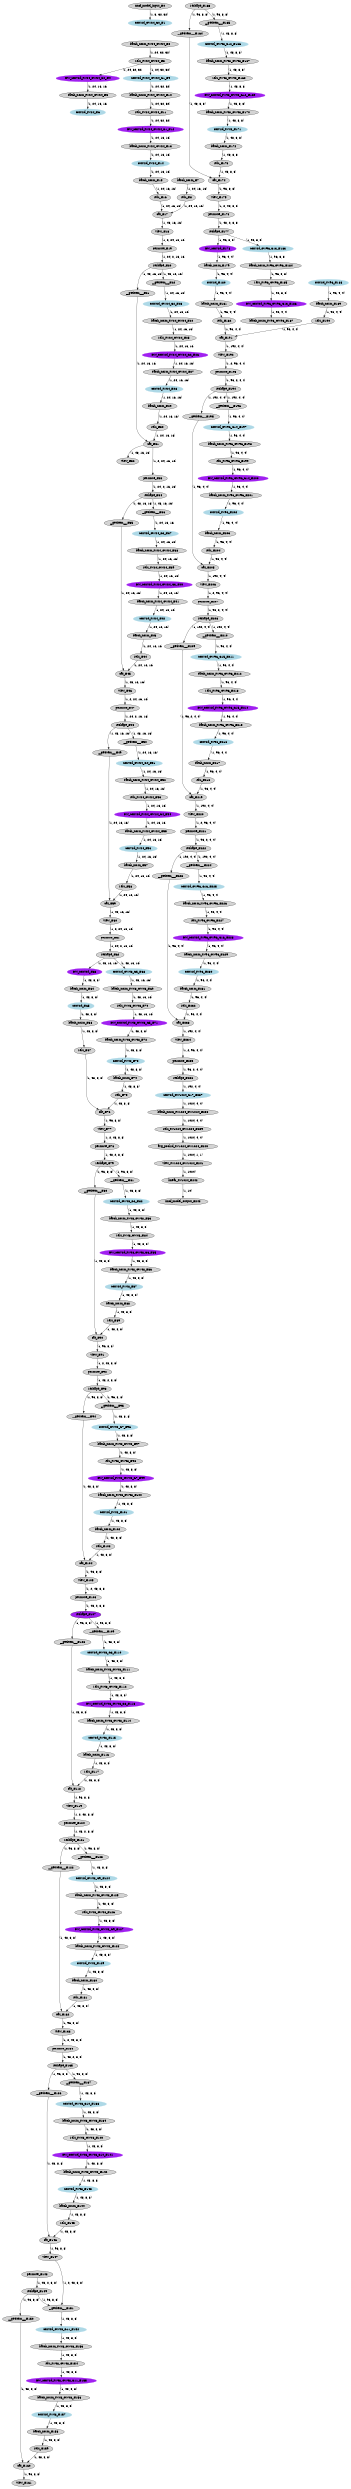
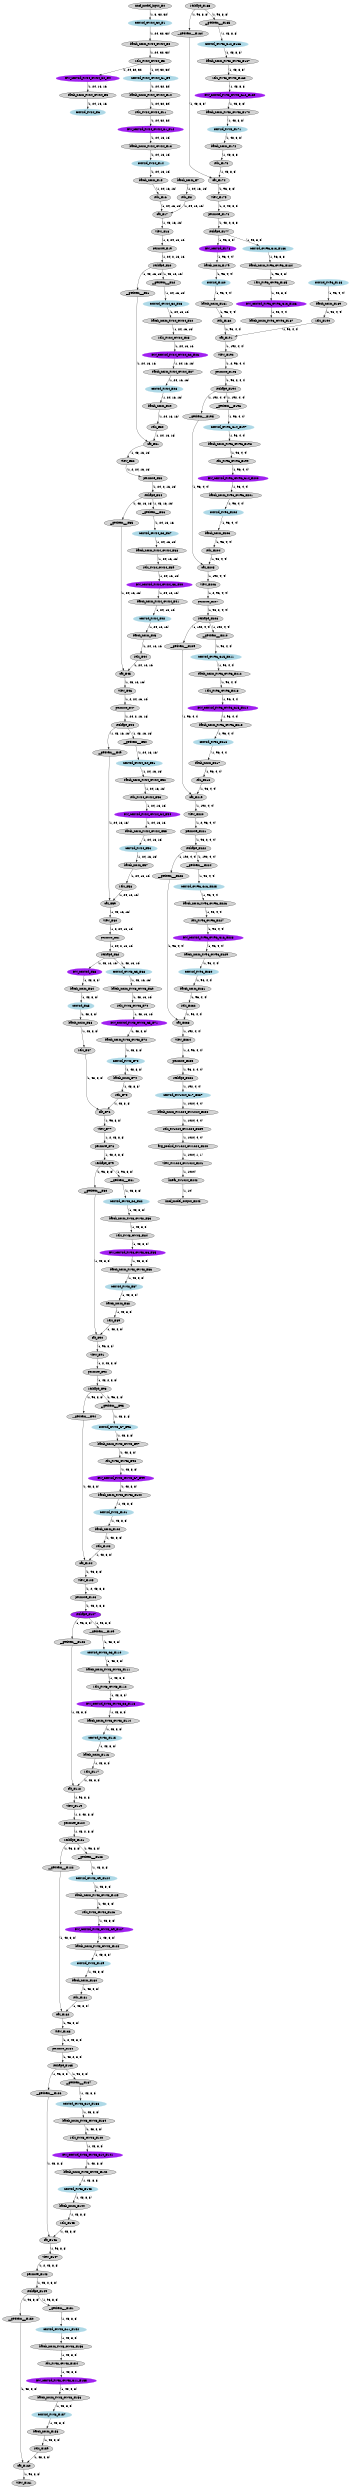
none -> (150, 33)
(153, 460) -> (129, 473)
(190, 717) -> (190, 717)
(63, 2281) -> (39, 2264)
